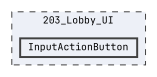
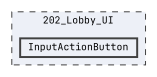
(79, 21) -> (79, 21)
